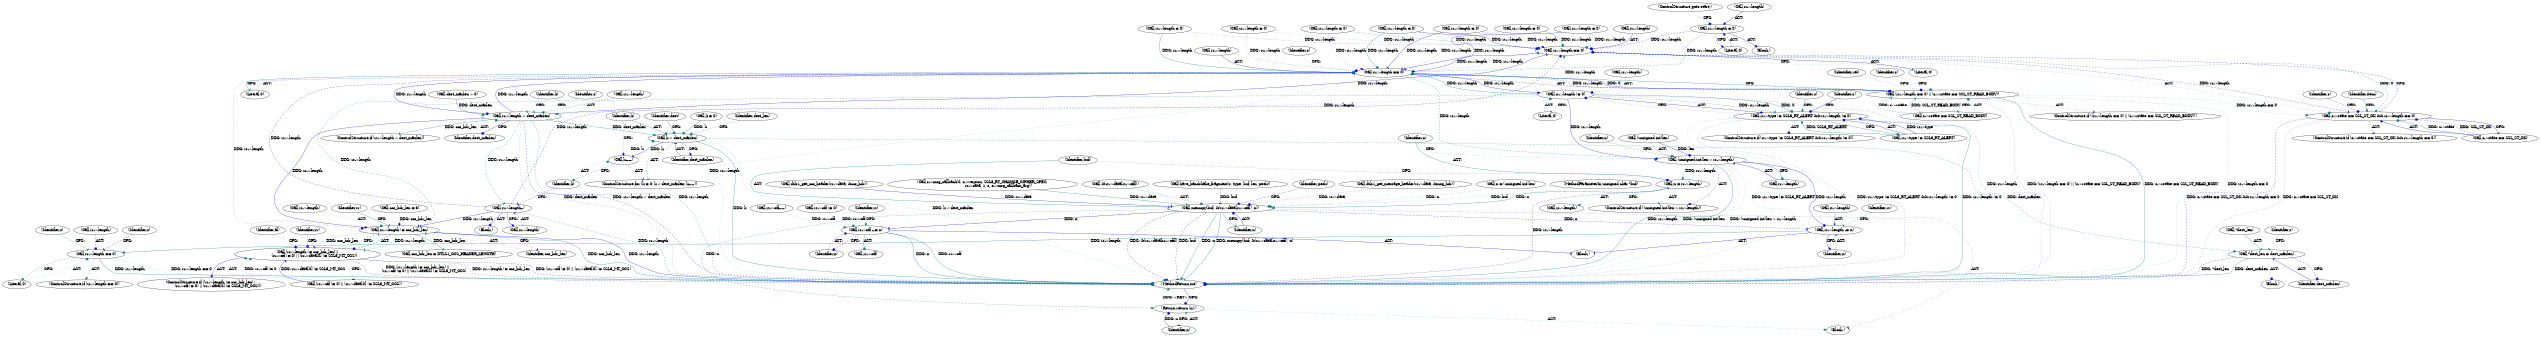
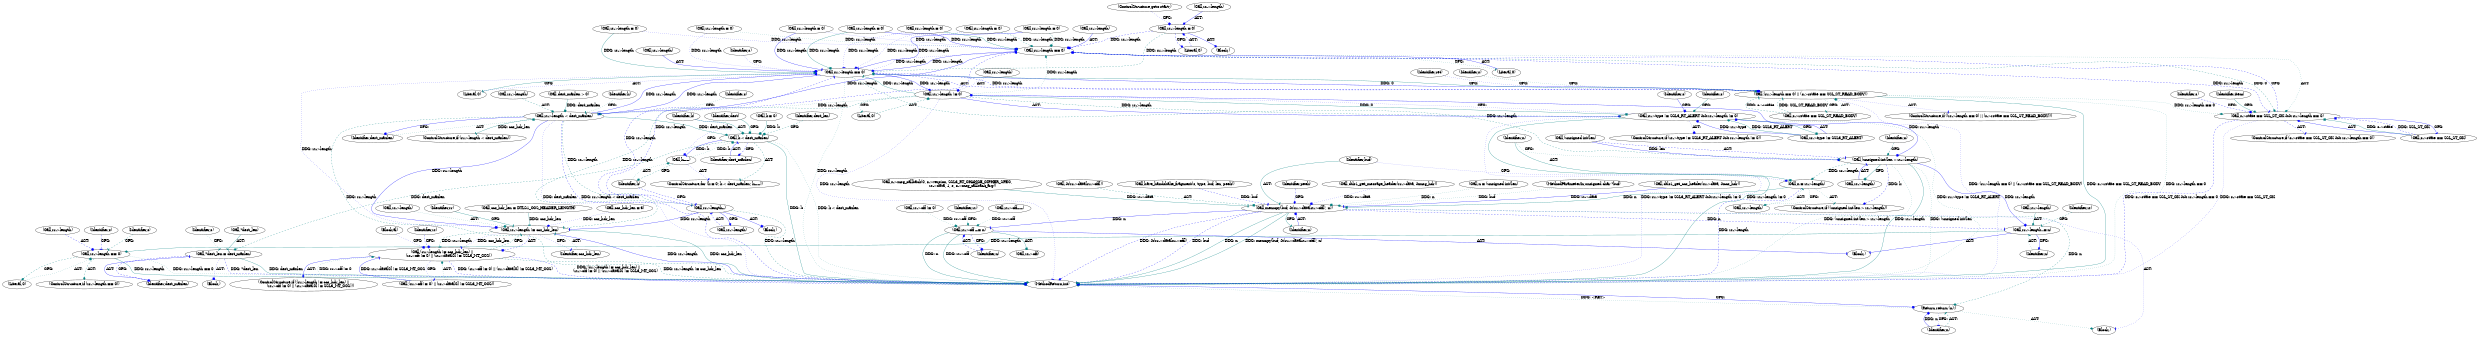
(1724, 184) -> (1895, 184)
(268, 230) -> (389, 230)
(429, 240) -> (529, 219)
